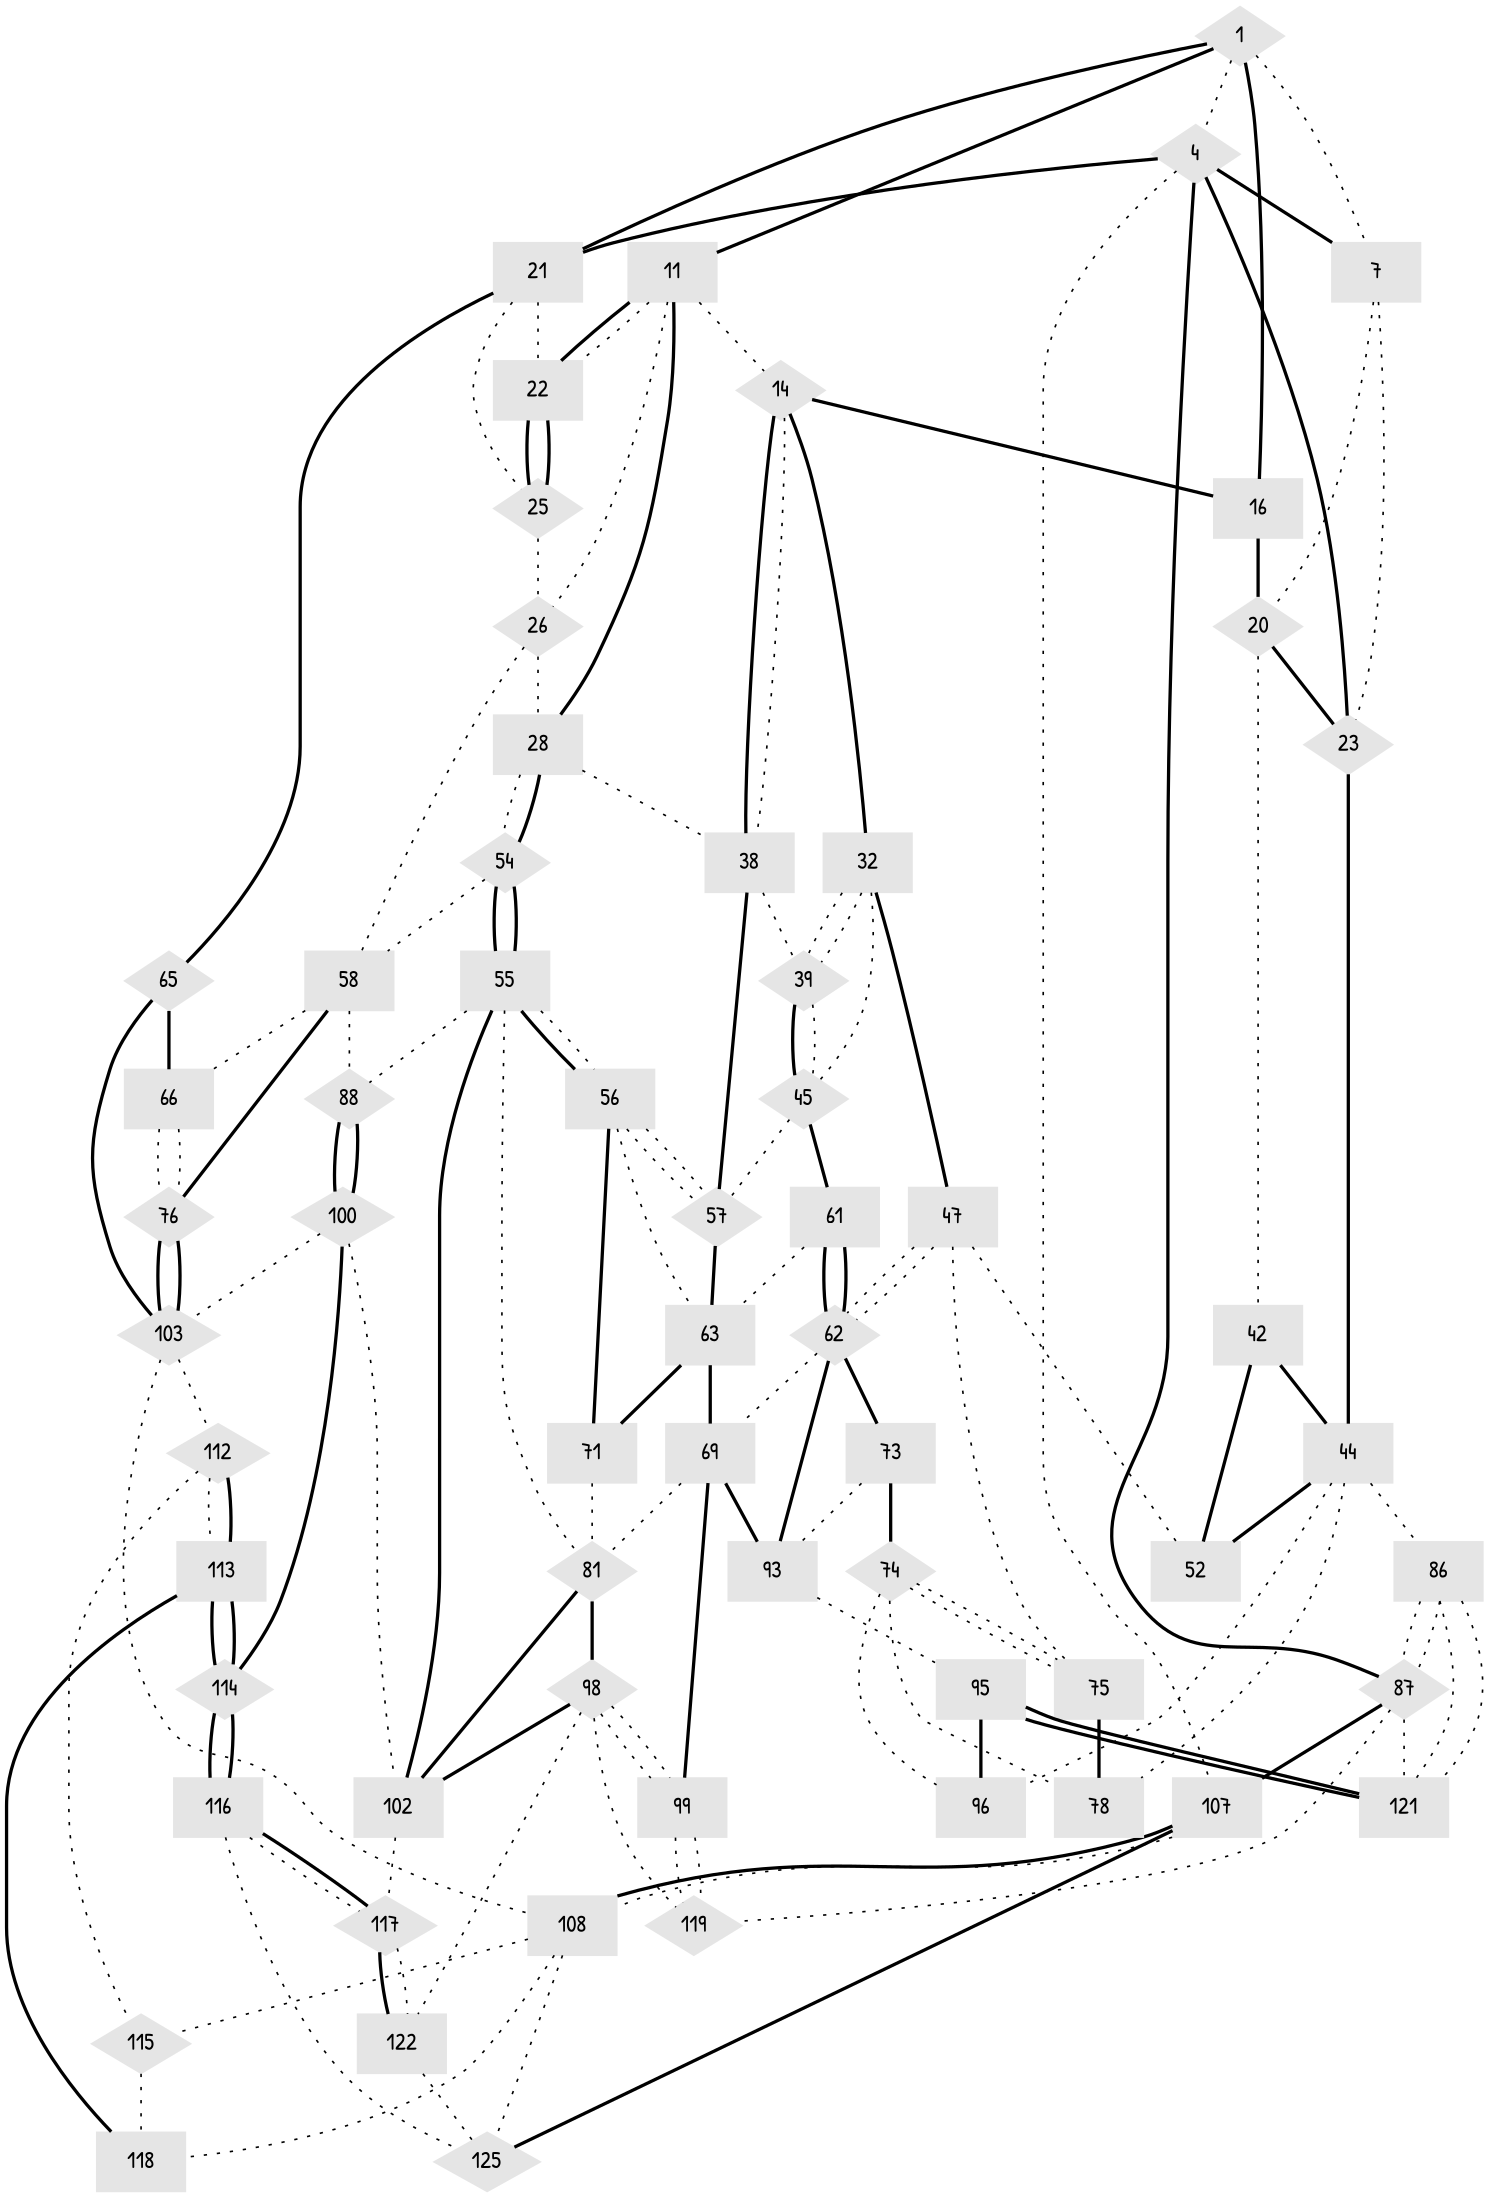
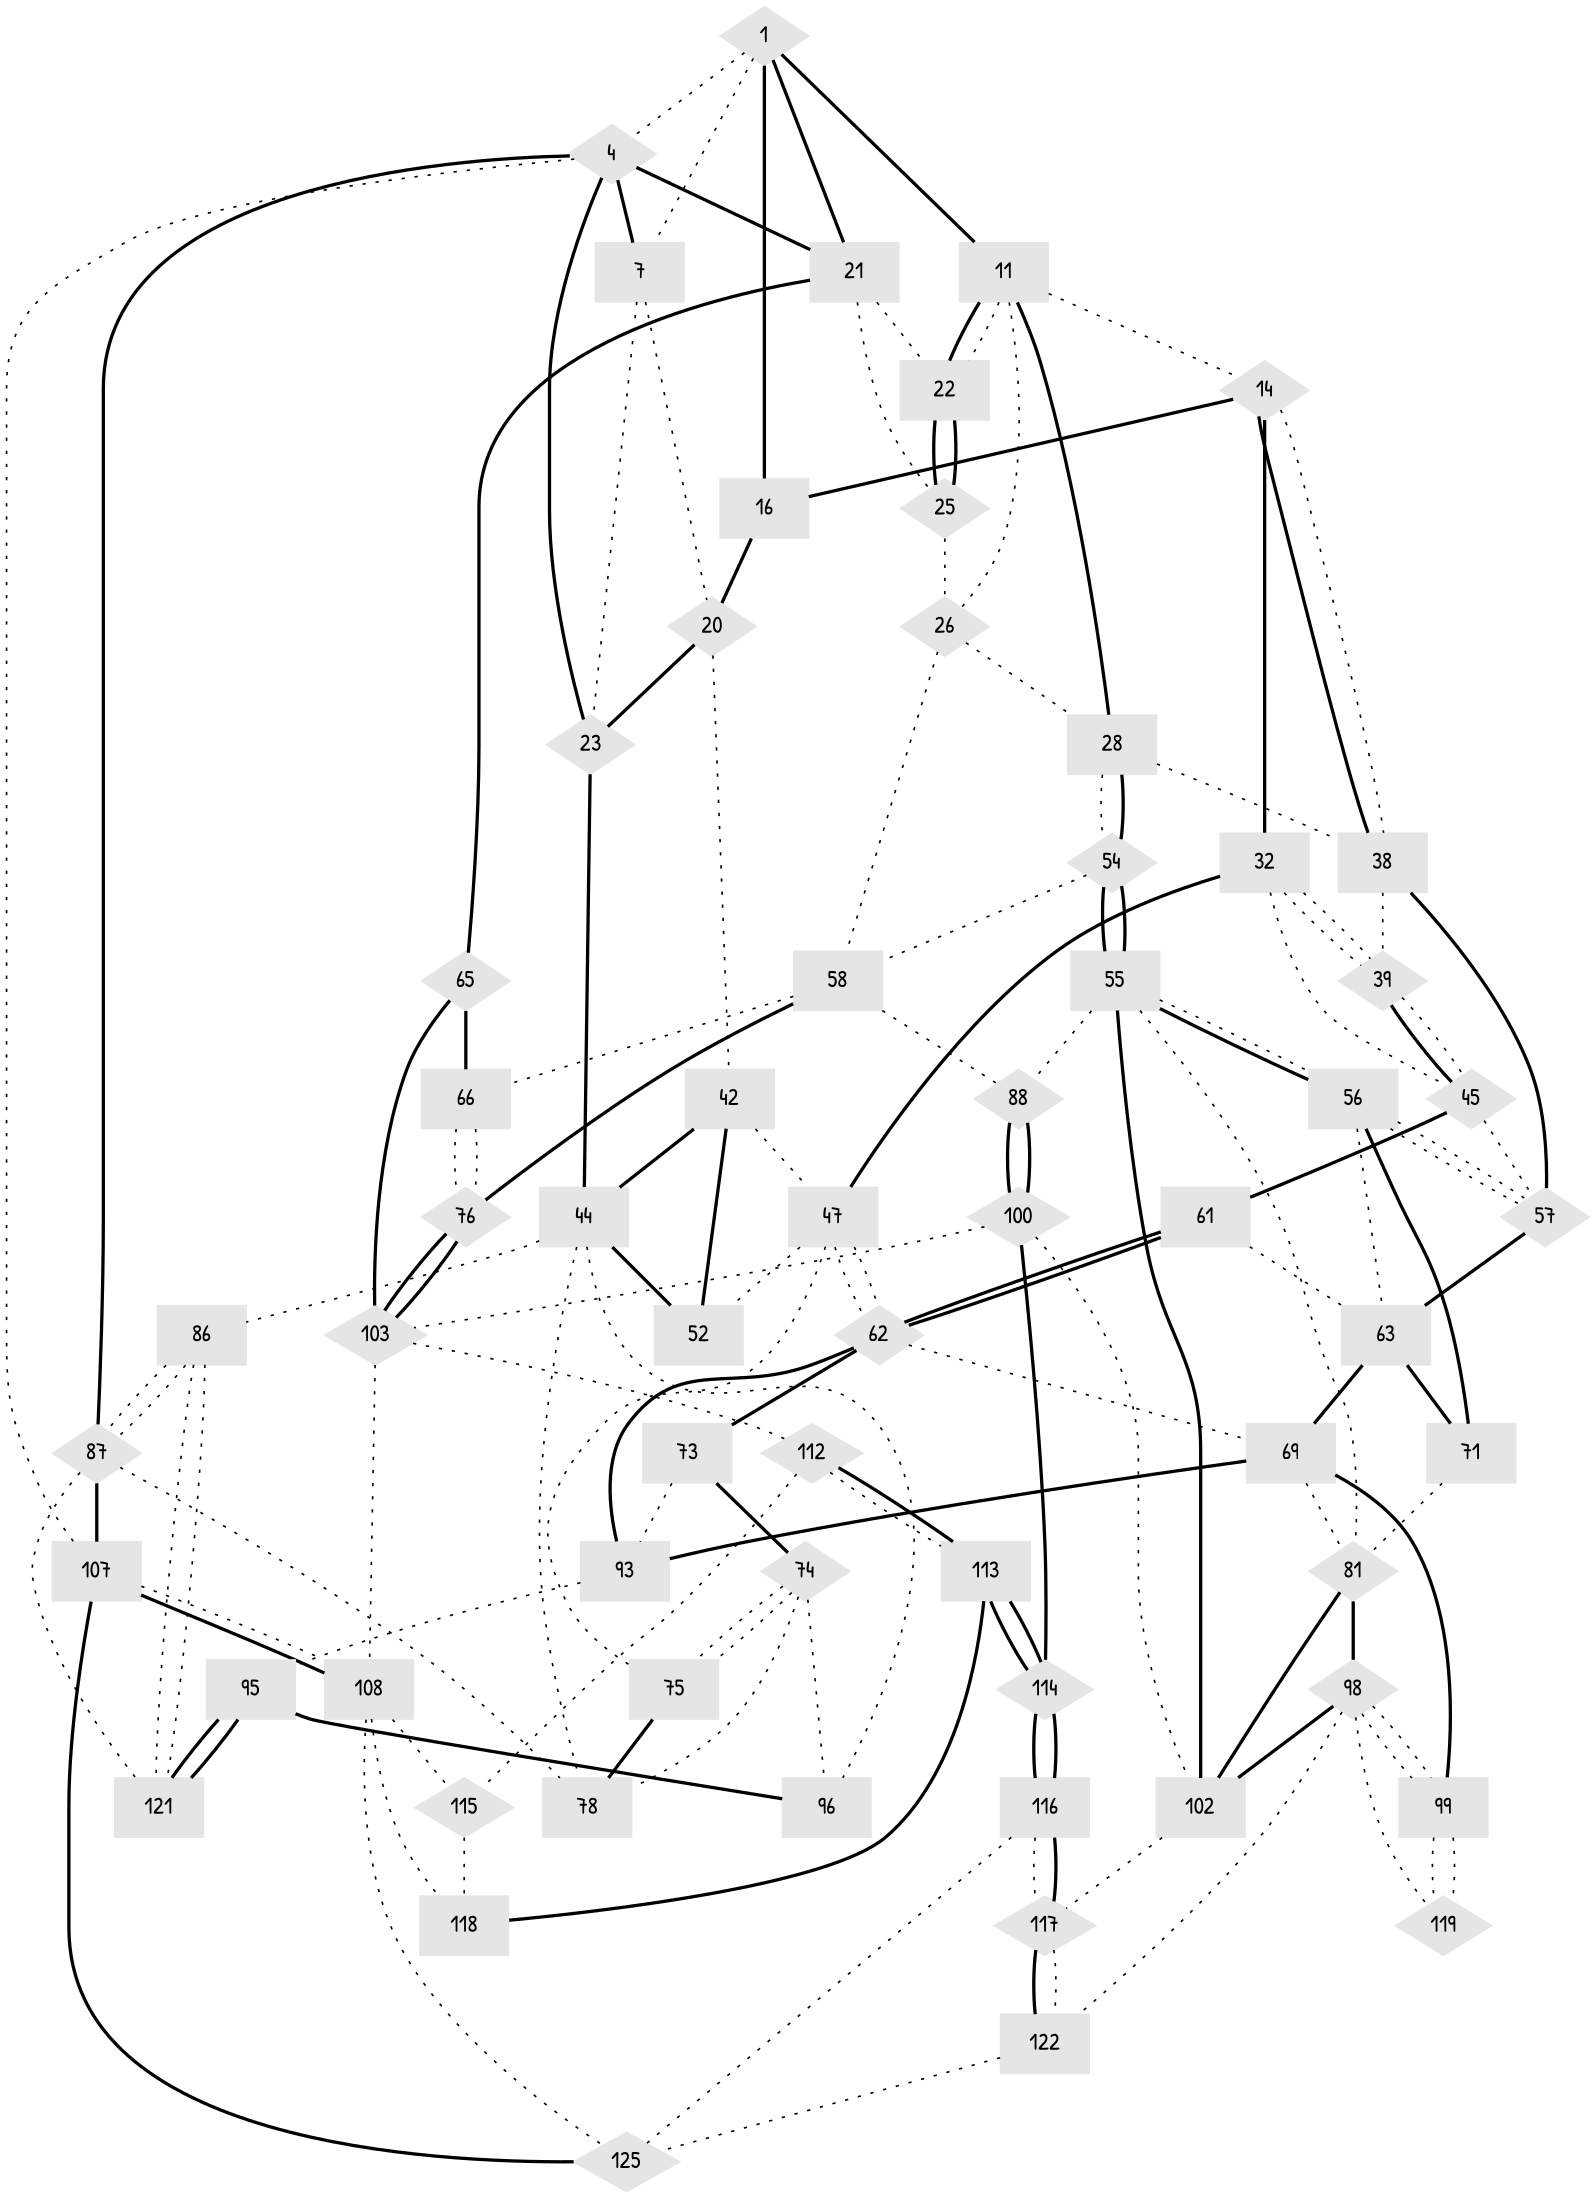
none -> (782, 1158)
(1094, 1884) -> (352, 1606)
